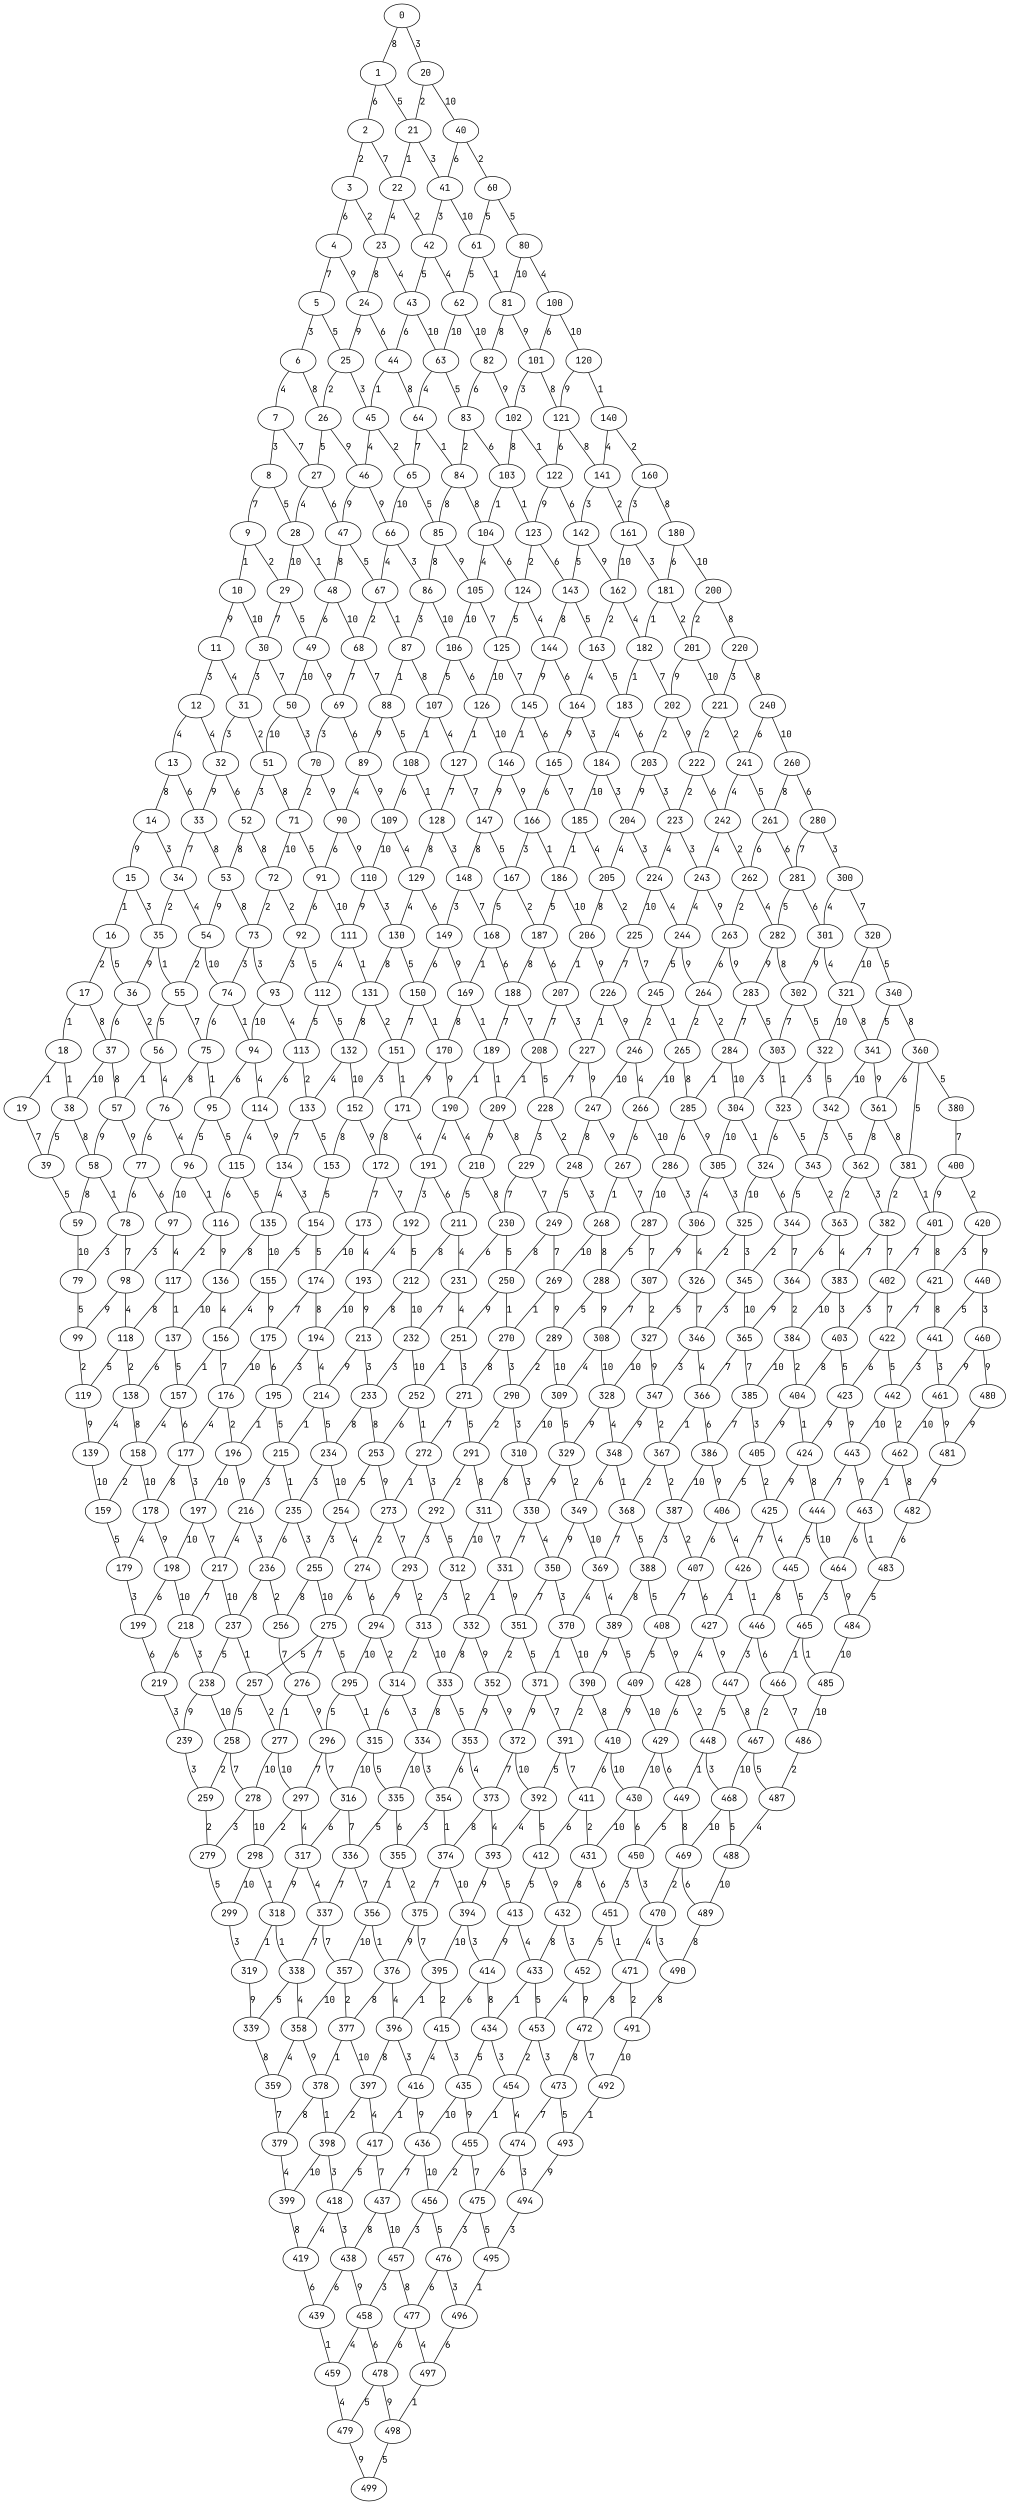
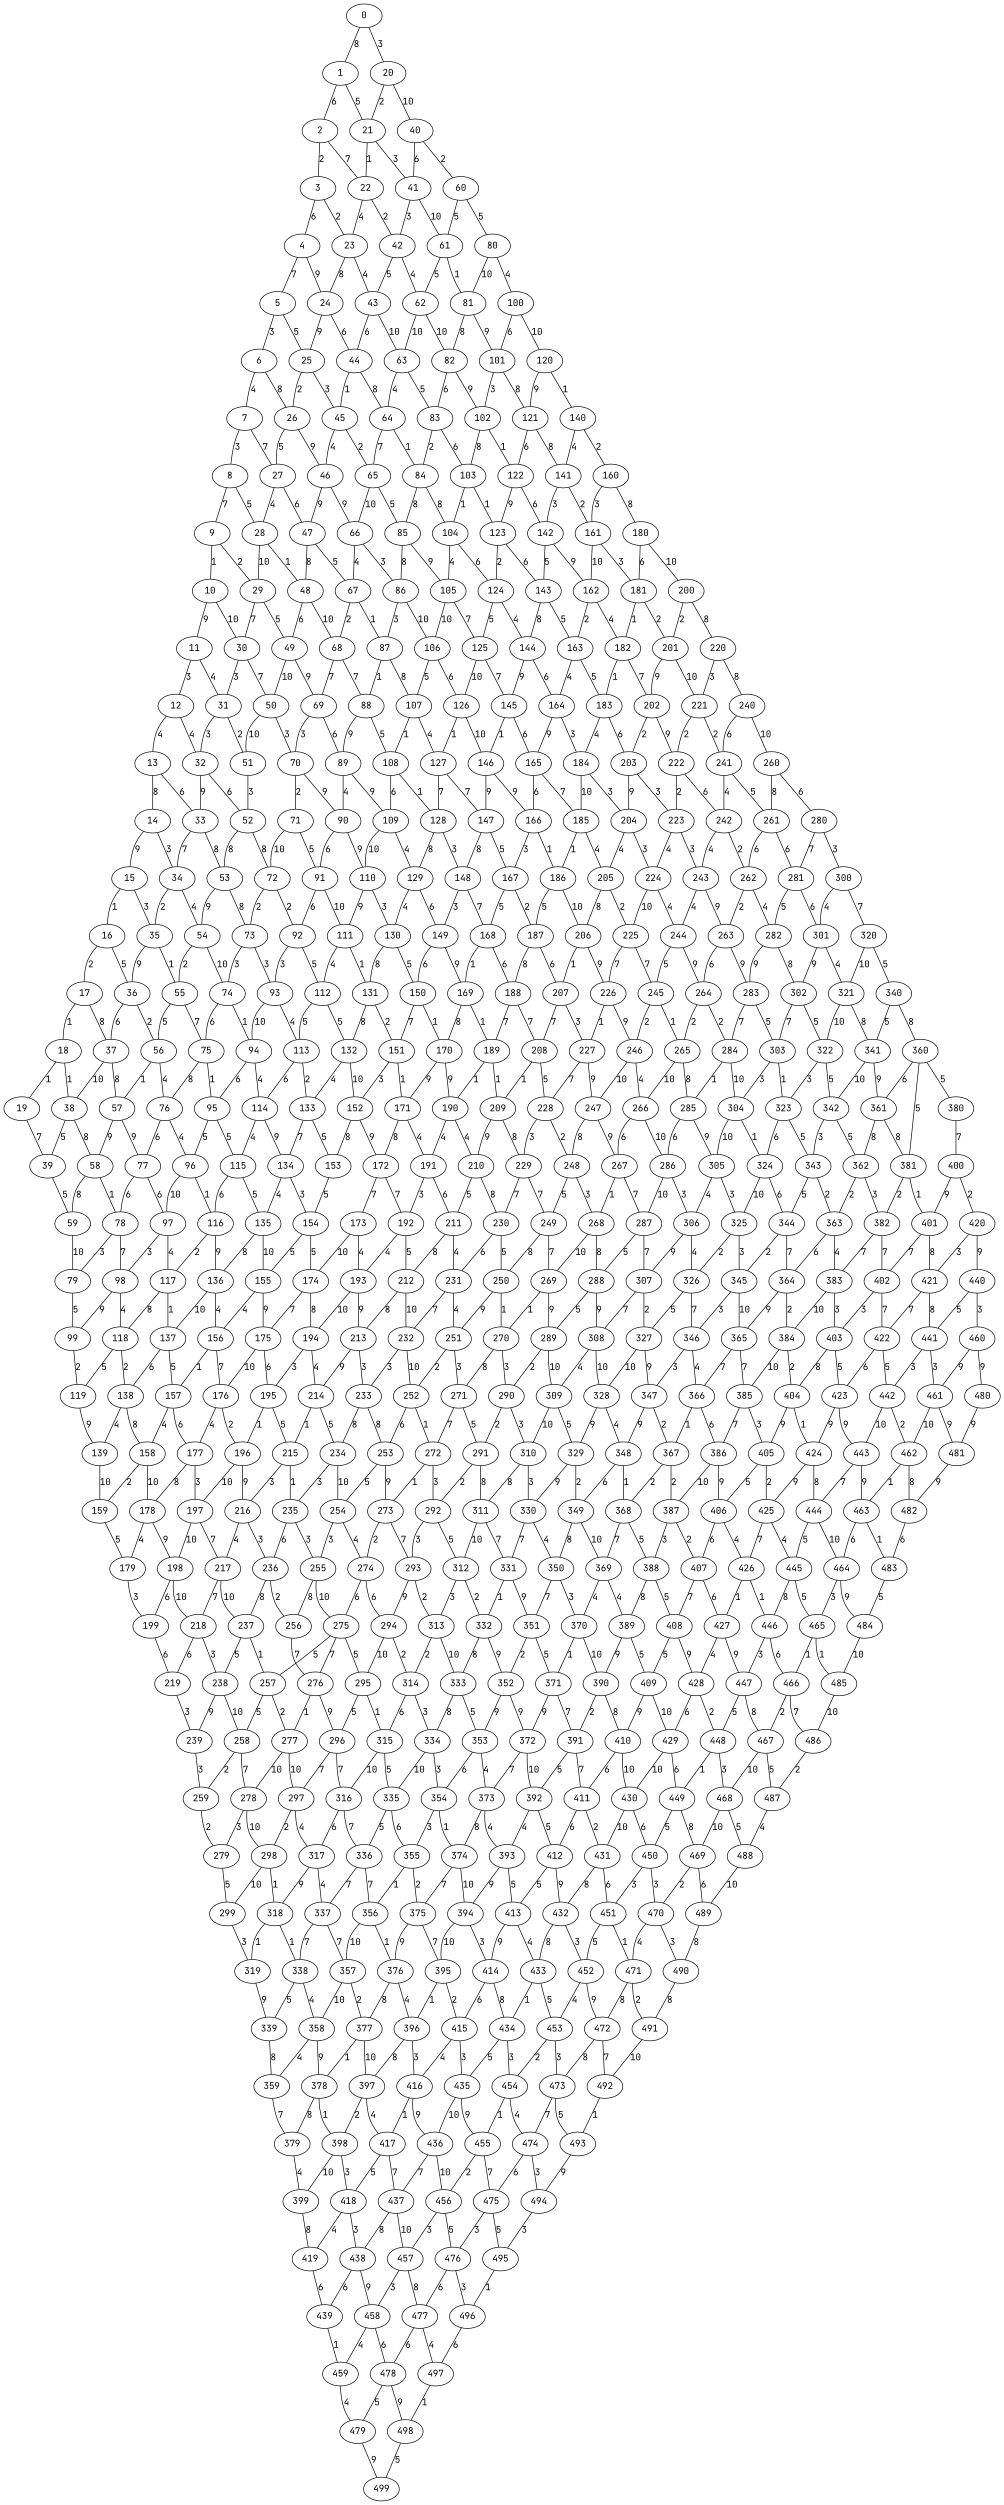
(281, 792) -> none
(443, 1368) -> (437, 1368)
(570, 1540) -> (570, 1540)
